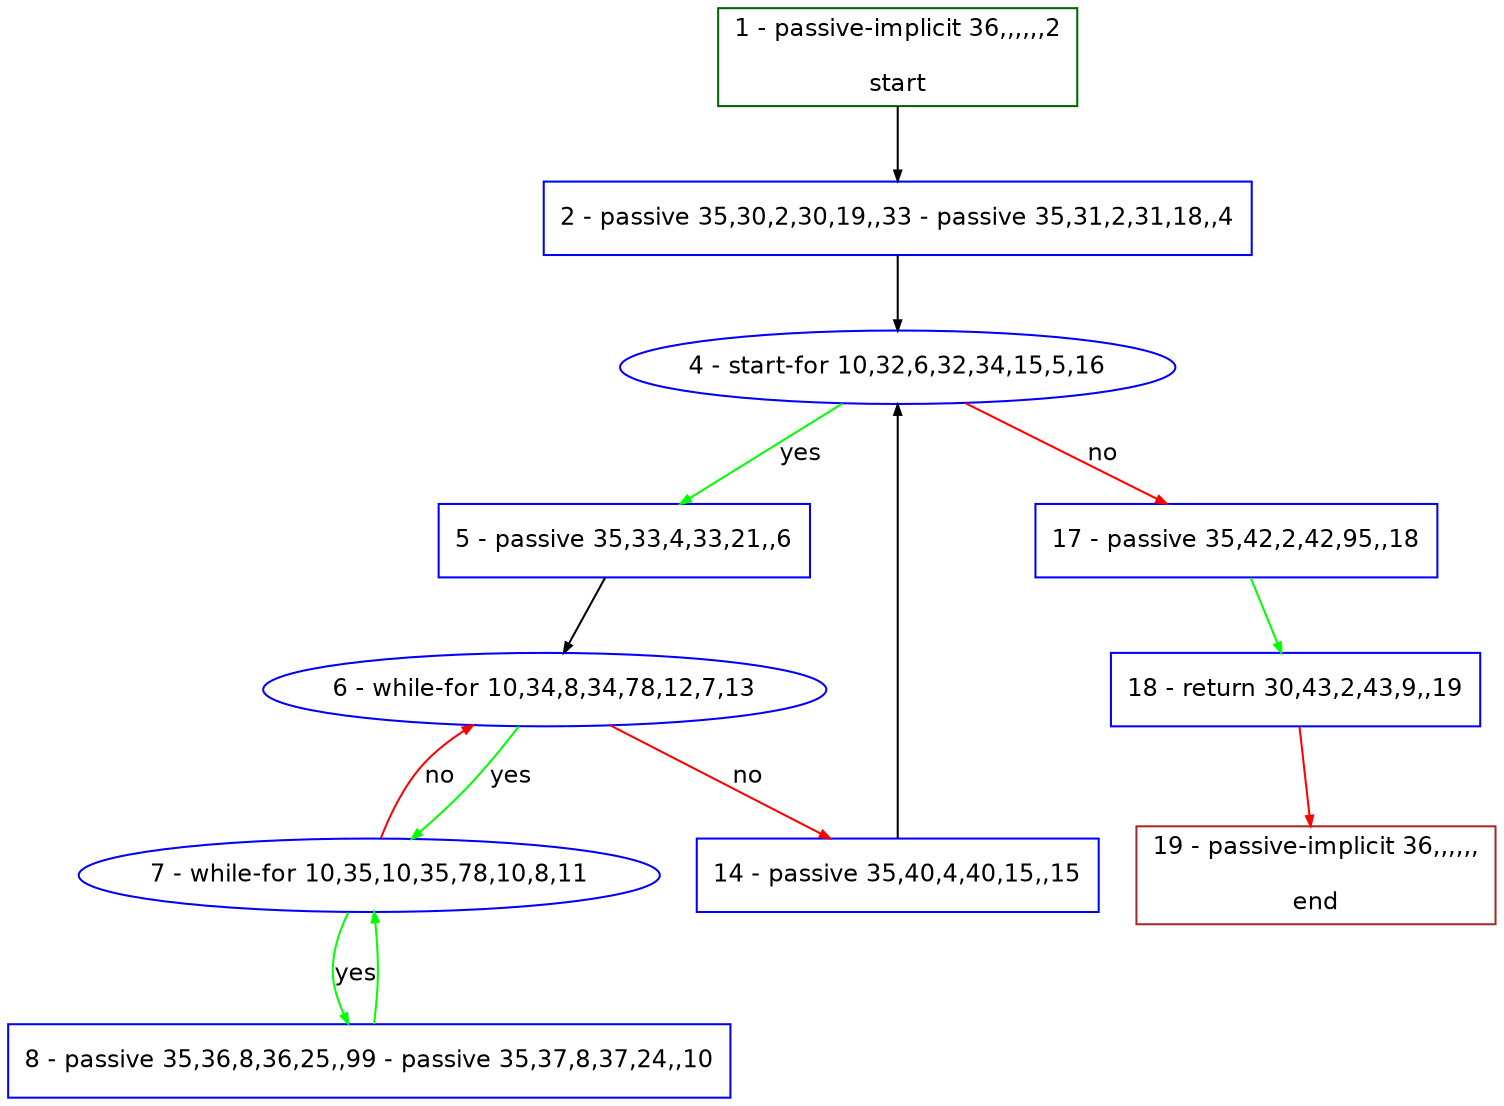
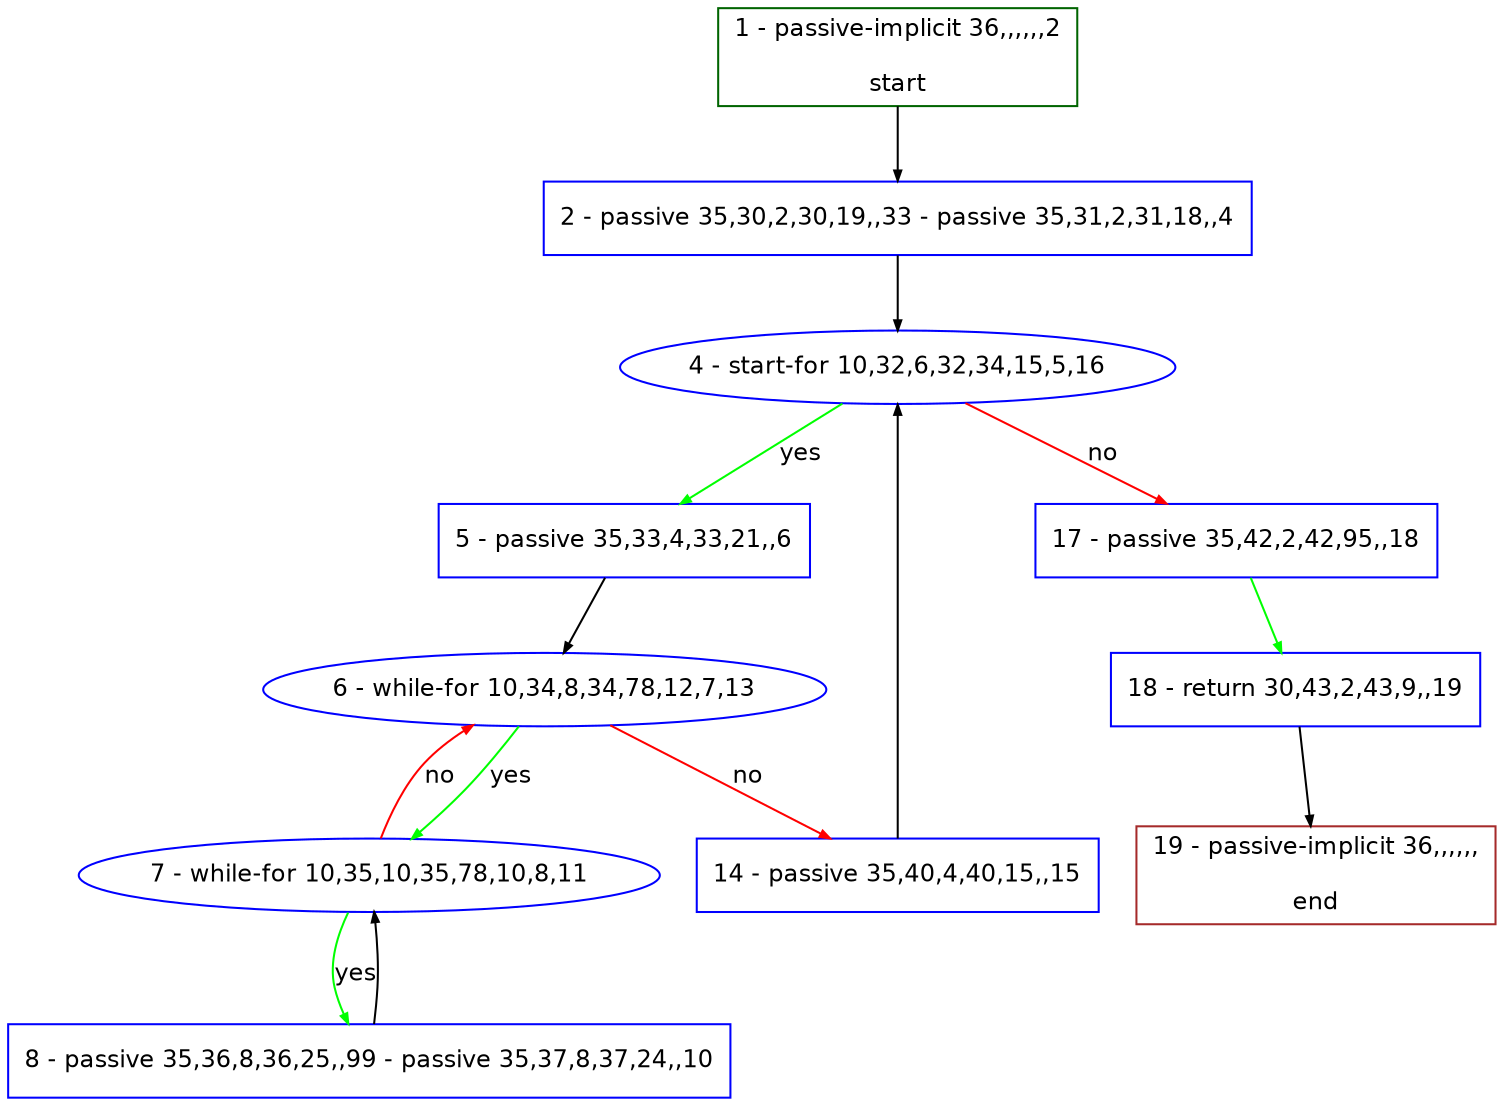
(1304, 771) -> (1304, 771)
(378, 973) -> (378, 973)
